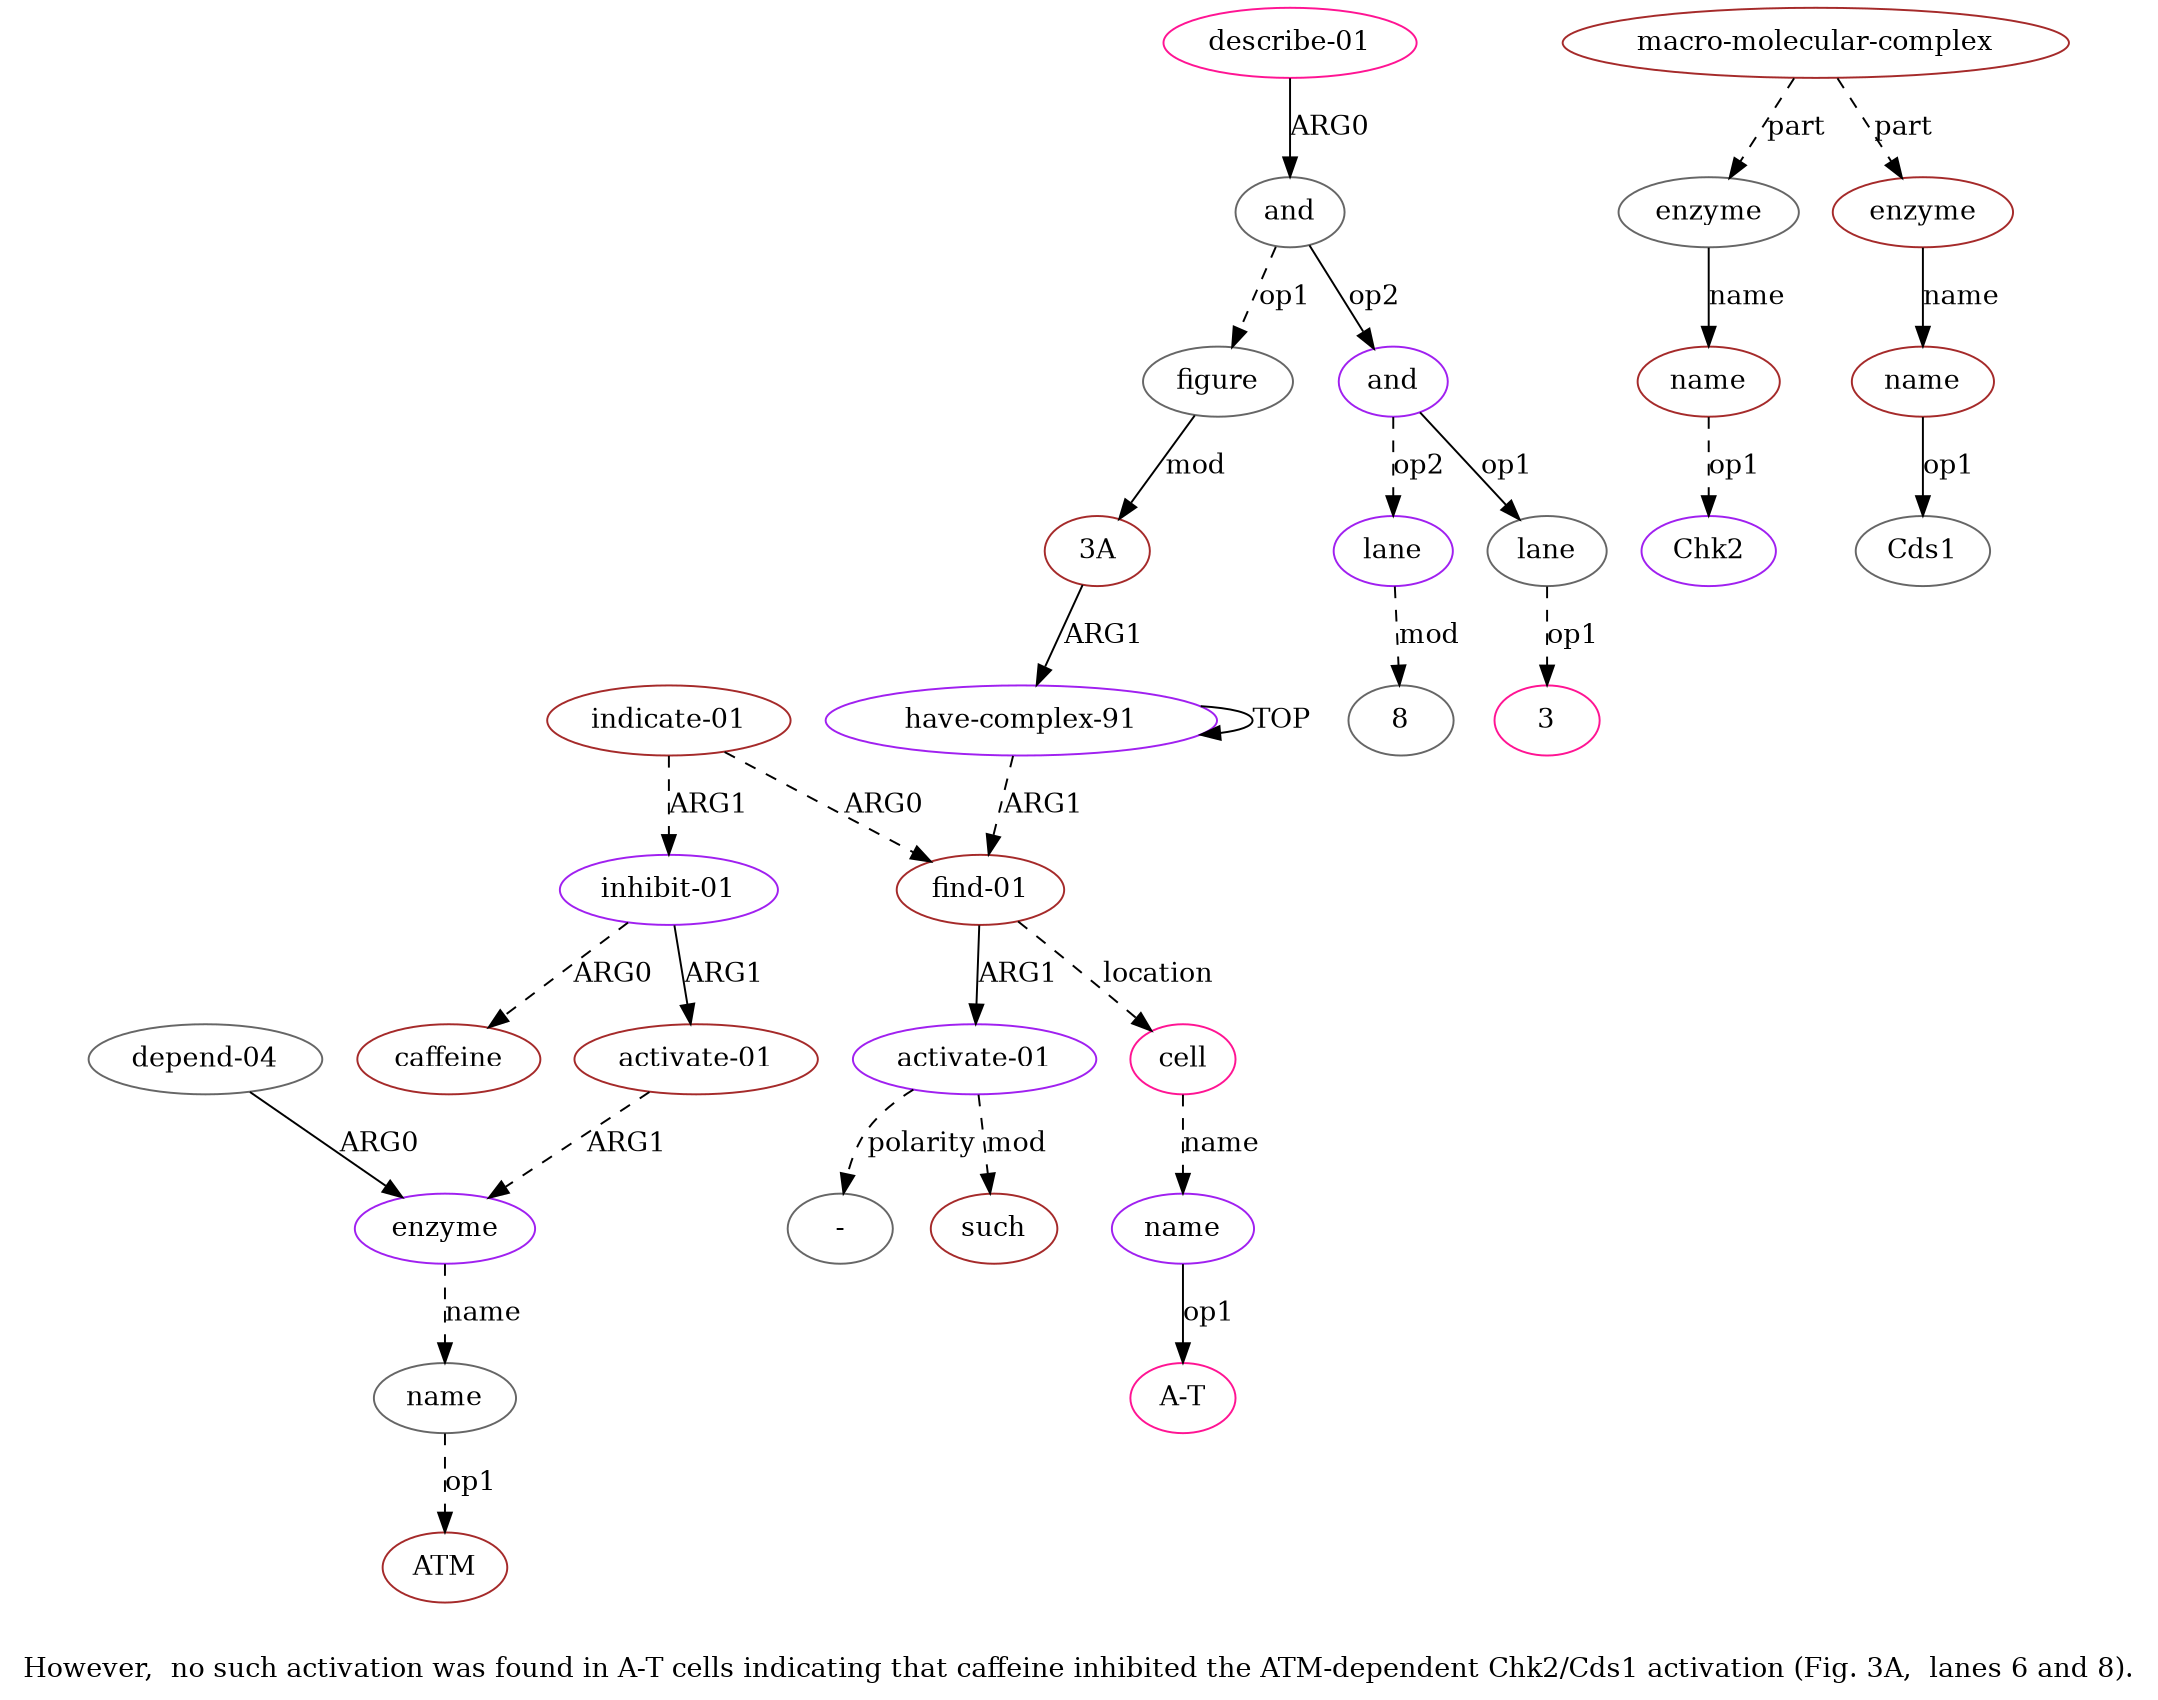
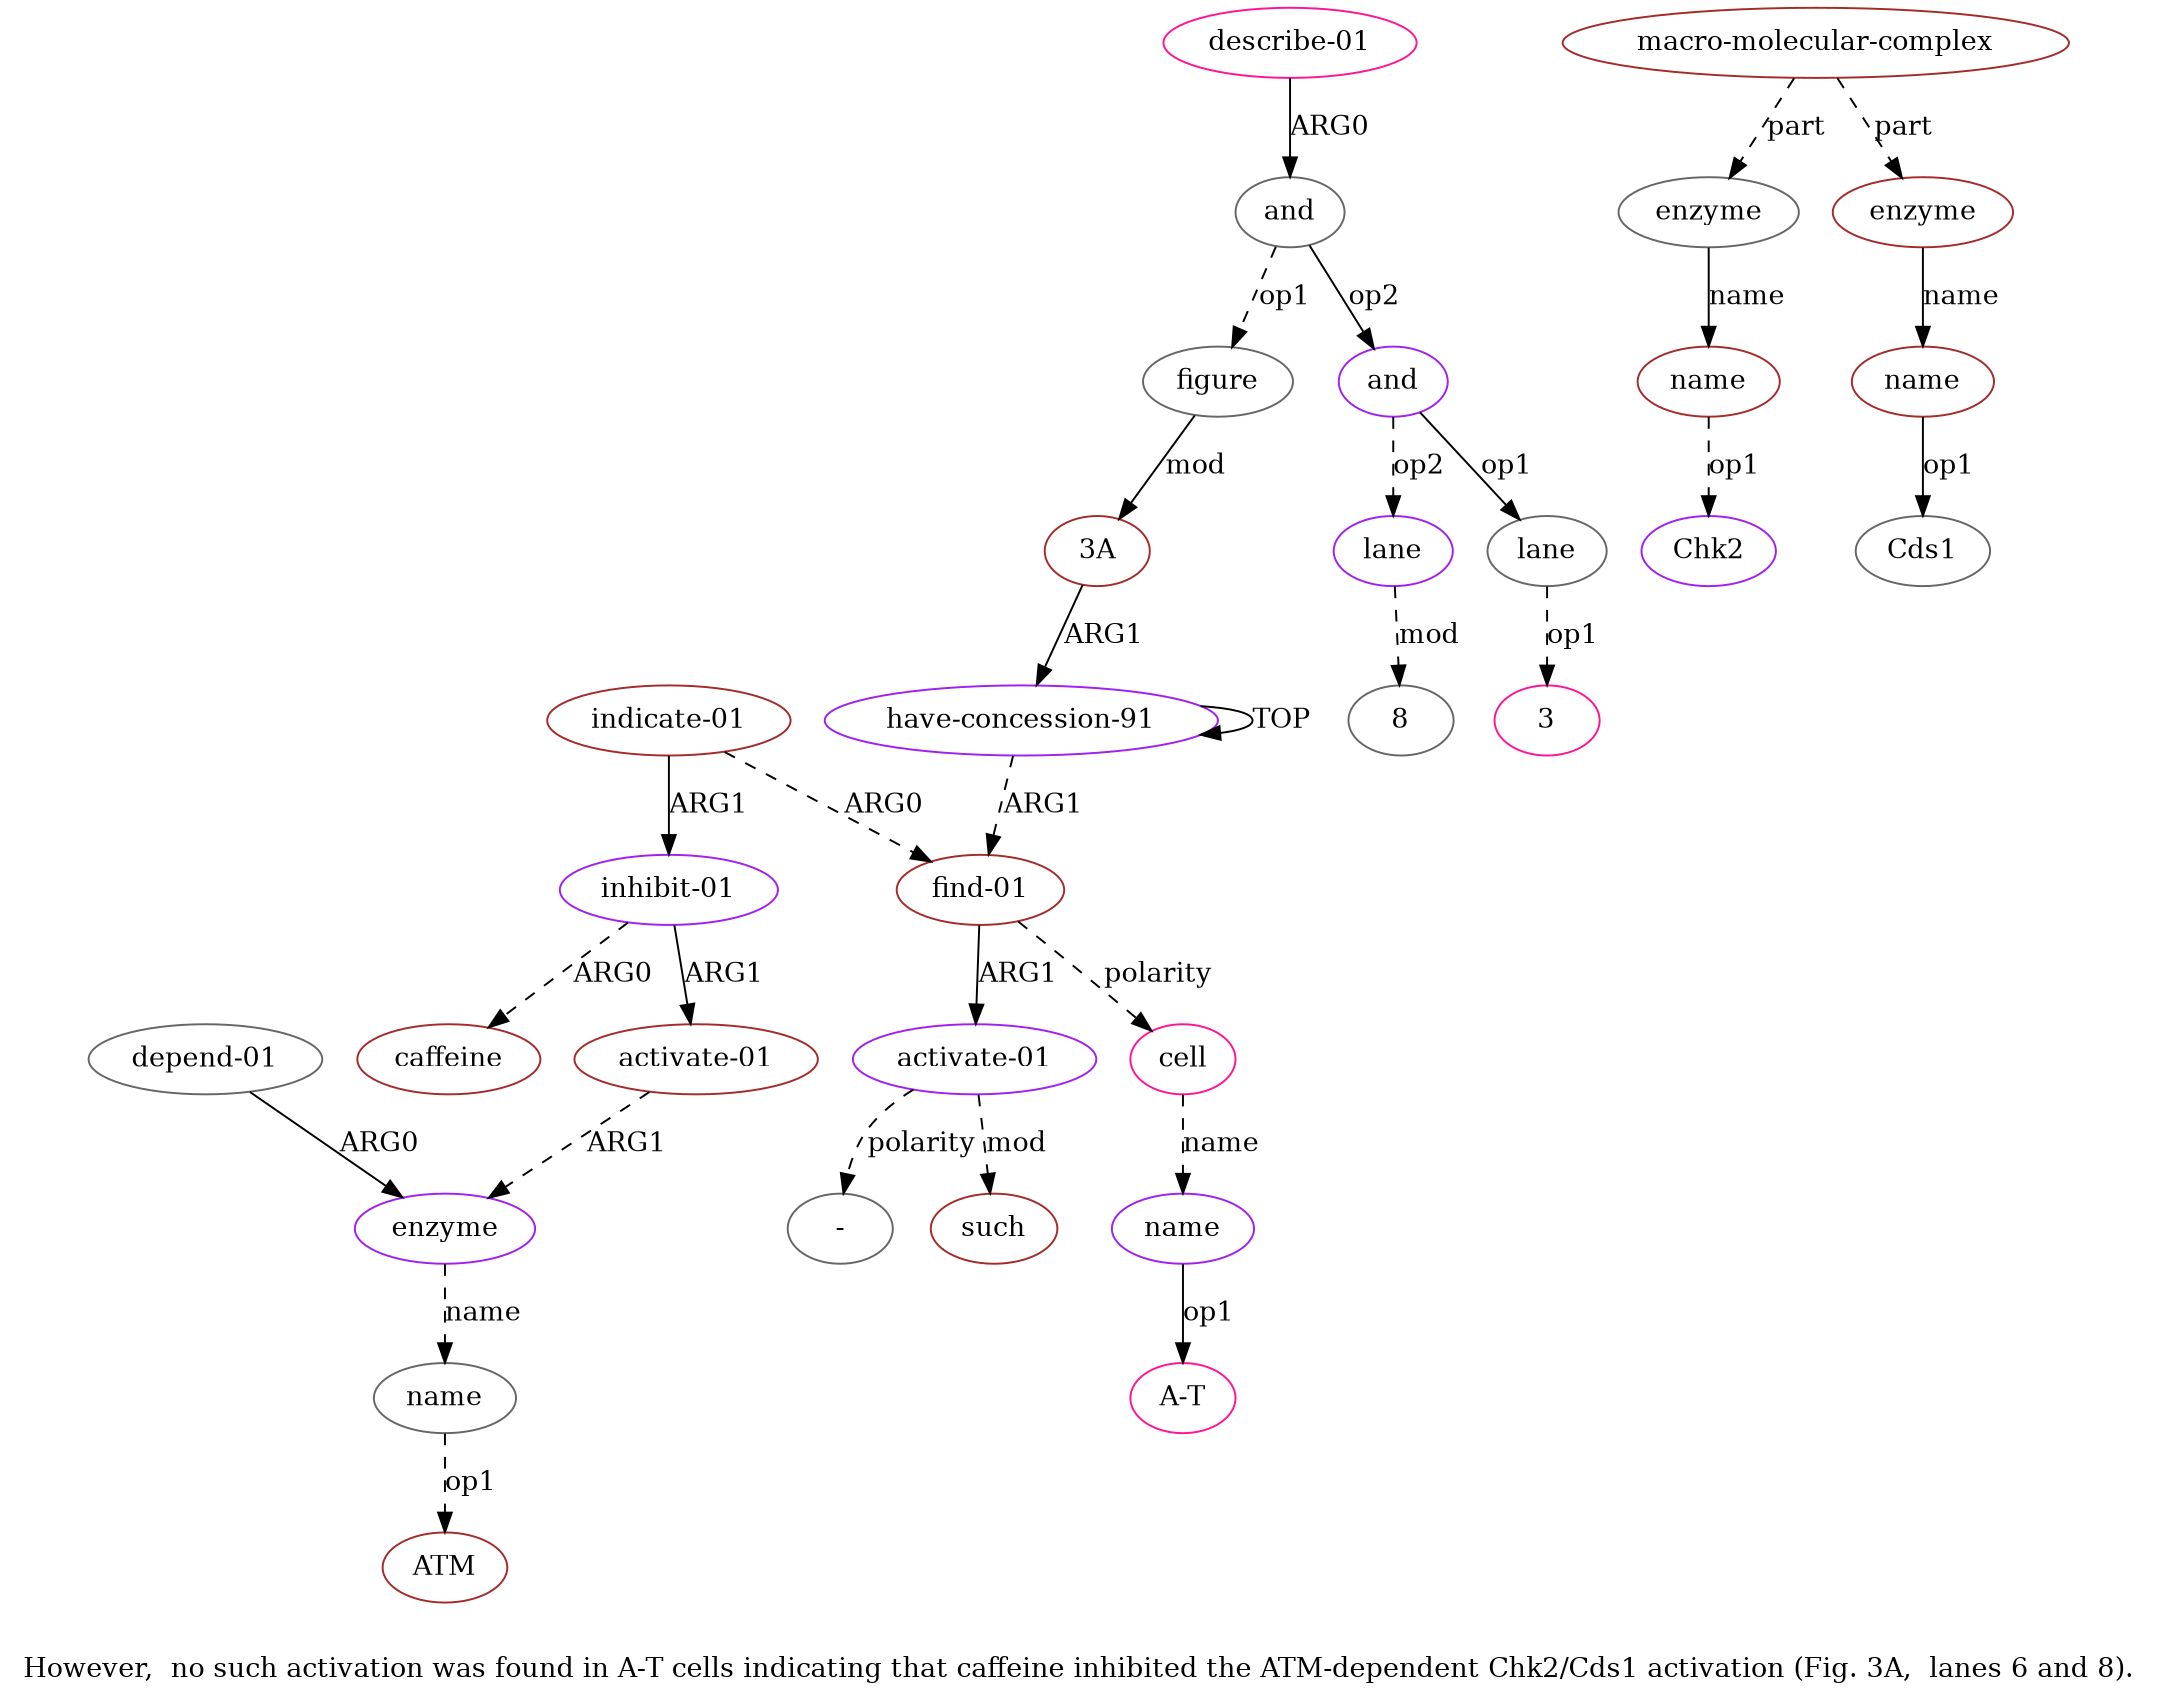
(1021, 720) -> (1021, 720)
(669, 795) -> (669, 795)
(1159, 975) -> (1159, 975)
(205, 1059) -> (205, 1059)
